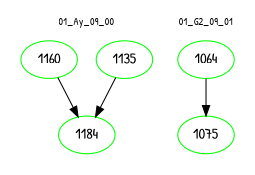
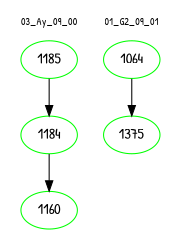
(87, 22) -> (50, 22)
(124, 60) -> (49, 60)
(66, 93) -> (49, 167)
(206, 135) -> (132, 135)
